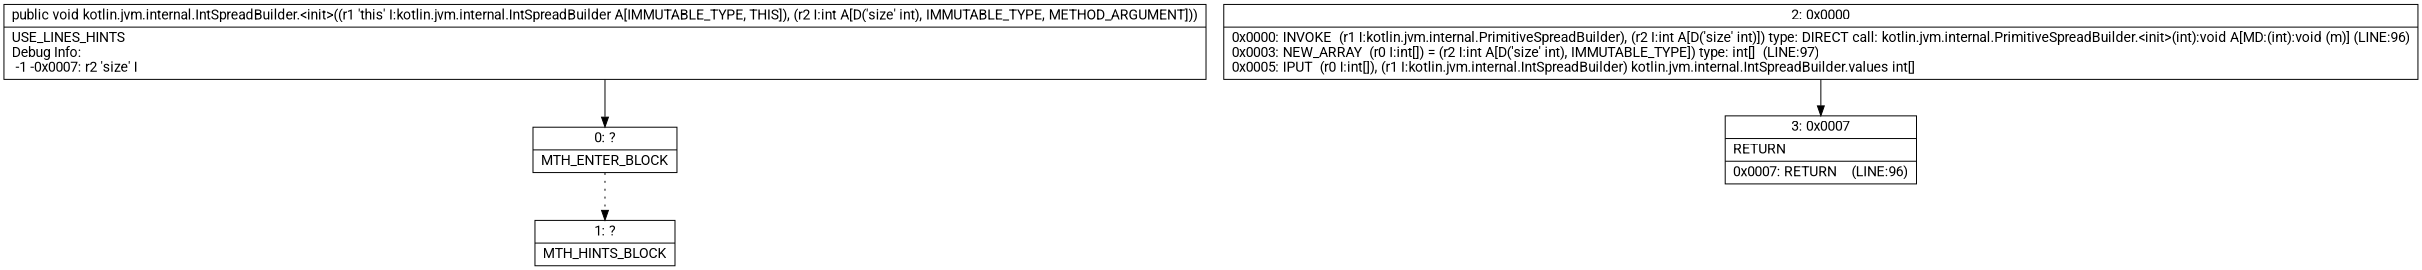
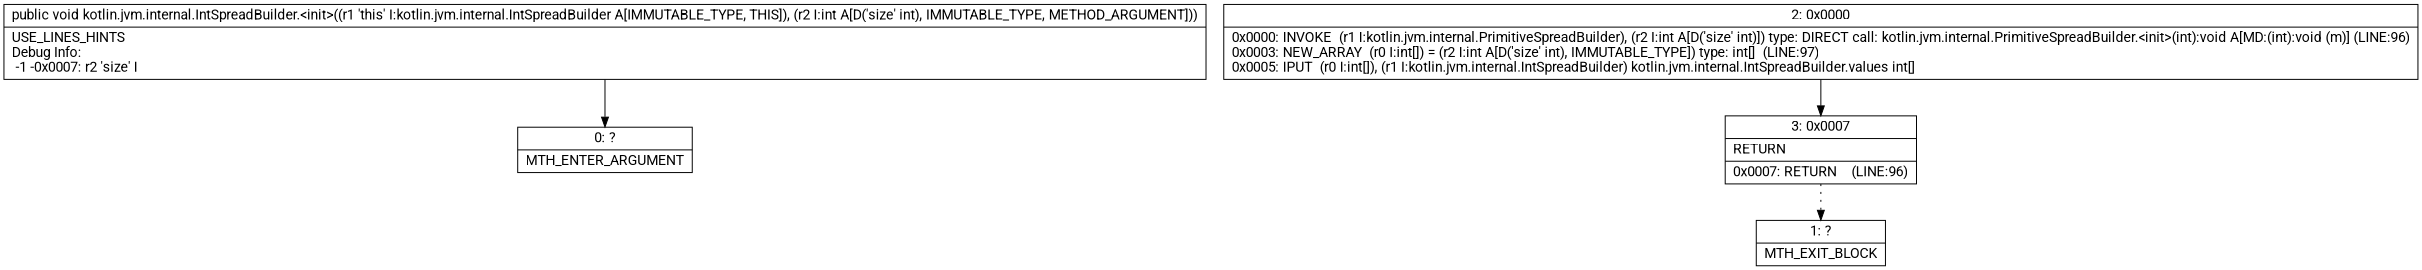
(605, 161) -> (605, 161)
(605, 192) -> (1821, 197)
(605, 254) -> (1821, 254)
